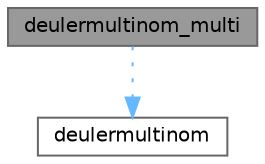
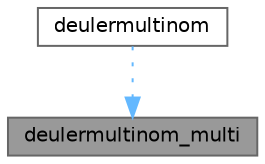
(133, 72) -> (133, 72)
